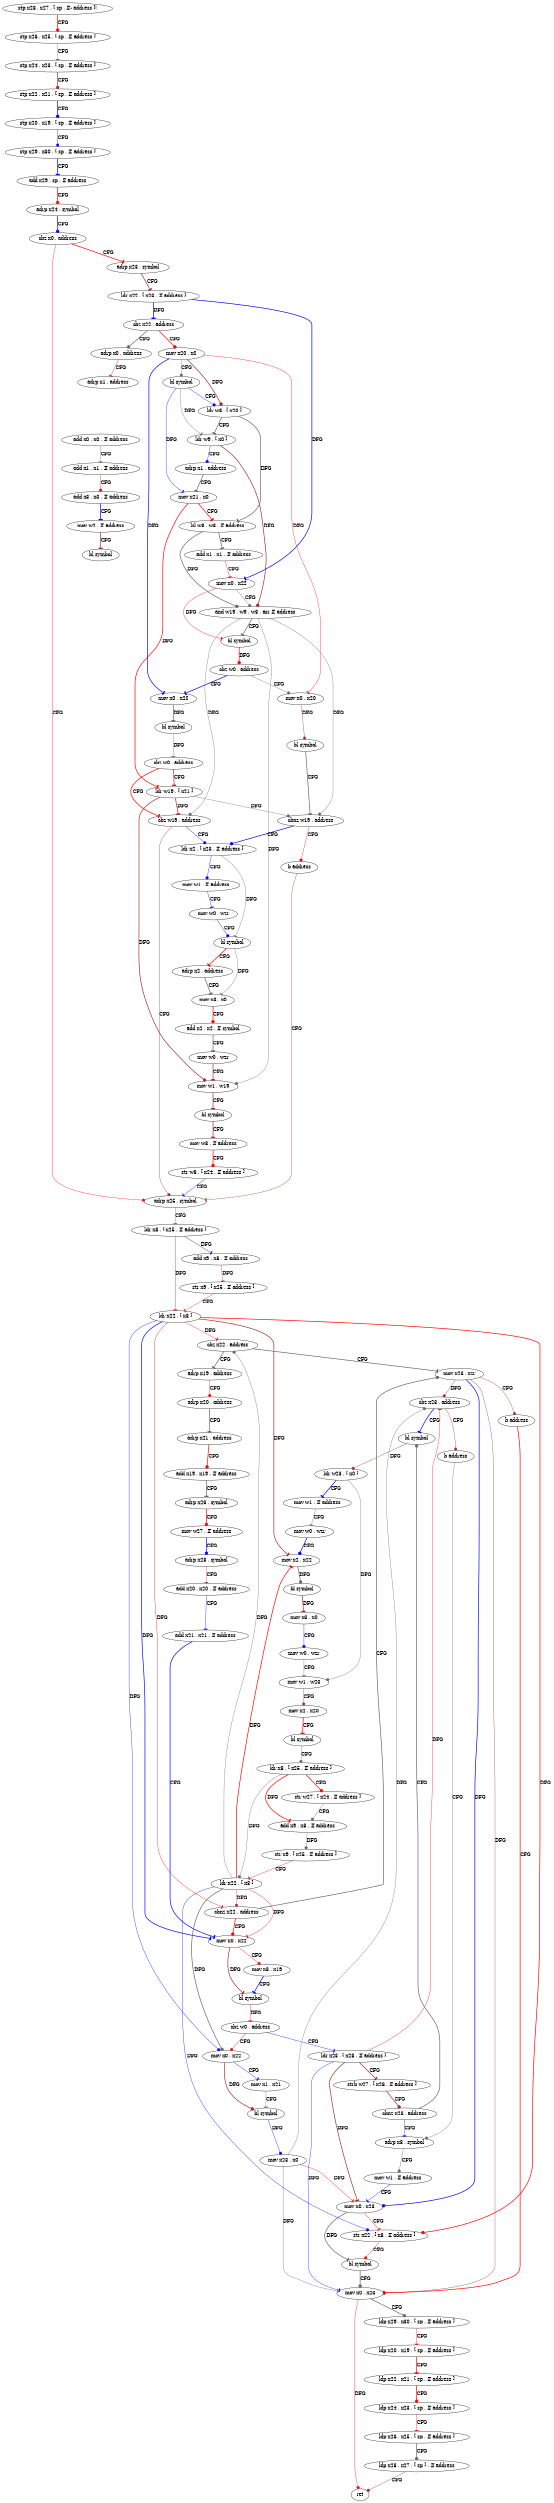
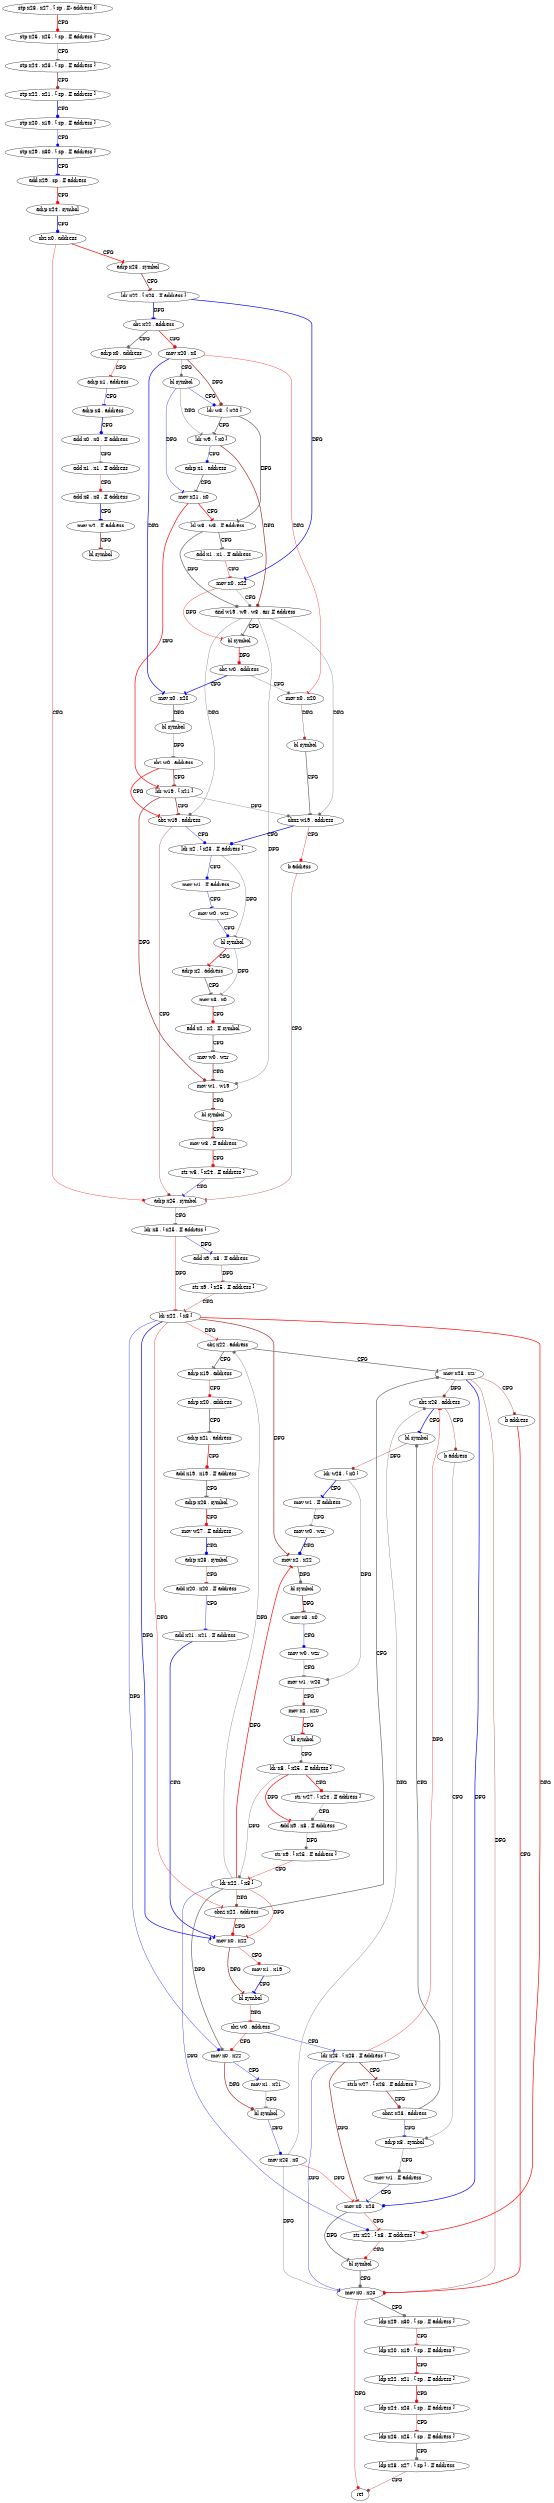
none -> (103, 411)
(183, 806) -> (183, 806)
(267, 1970) -> (267, 1970)
